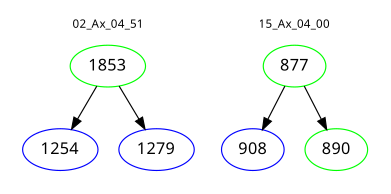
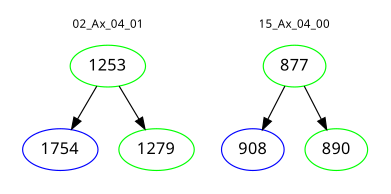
(108, 25) -> (108, 25)
(108, 66) -> (108, 66)
(60, 150) -> (60, 150)
(157, 150) -> (157, 150)
